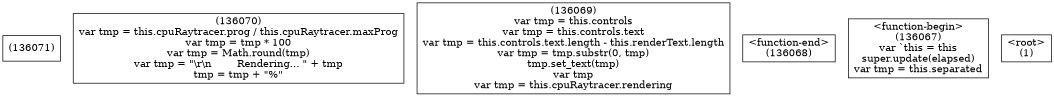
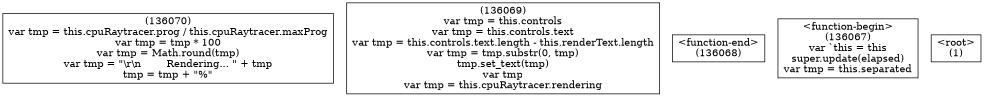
(32, 48) -> none
